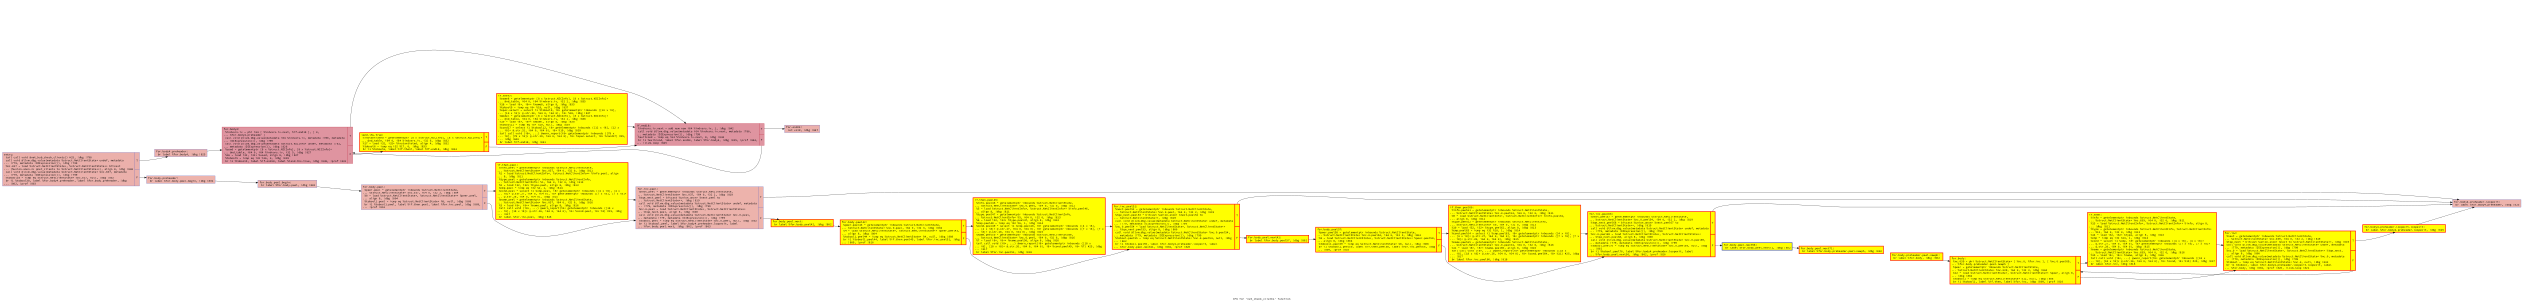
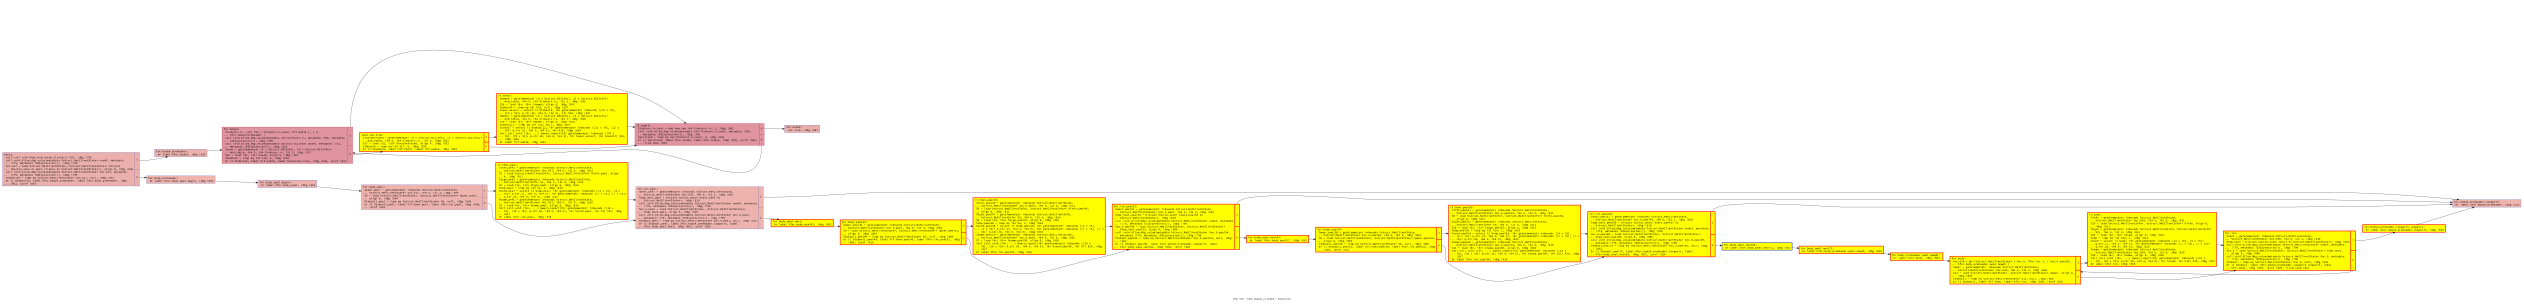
none -> (492, 137)
none -> (1885, 254)
